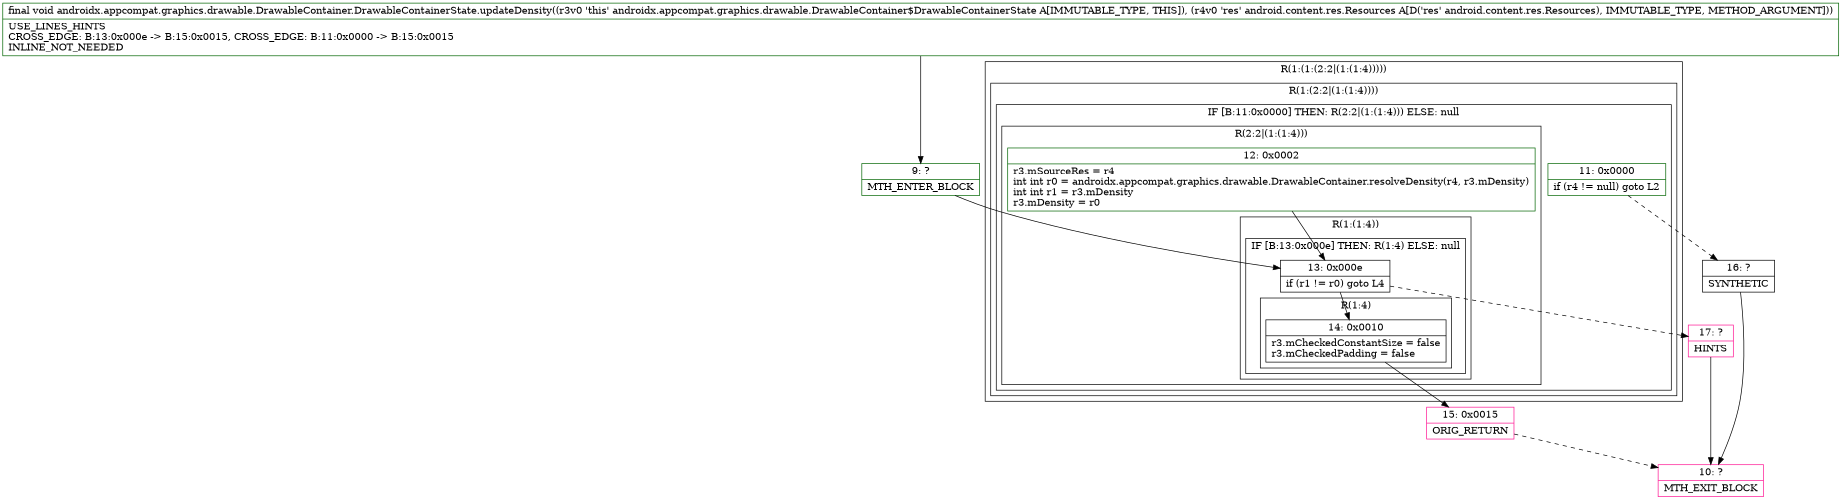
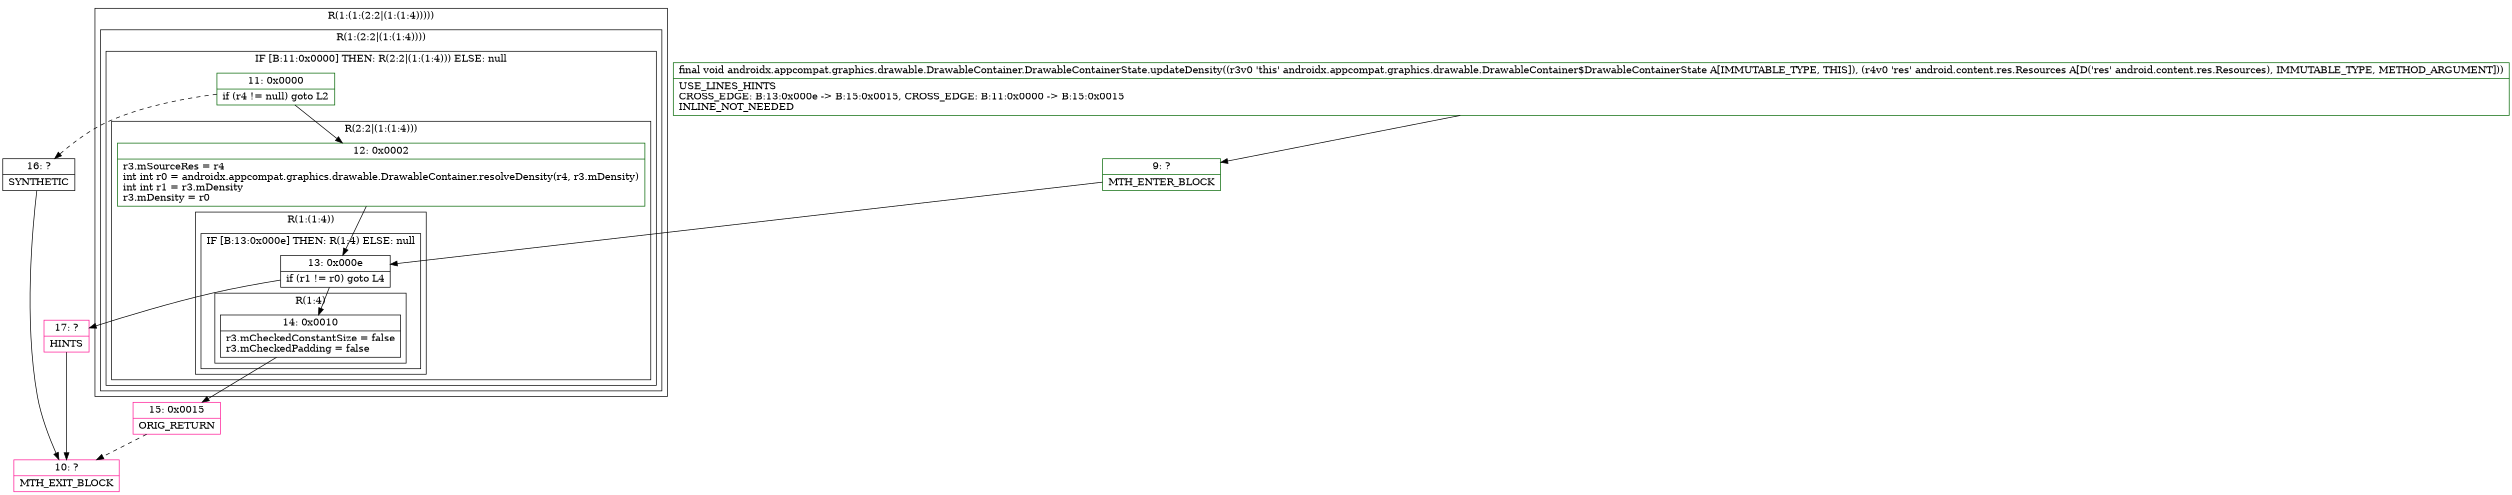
none -> (321, 126)
(1536, 311) -> (187, 299)
